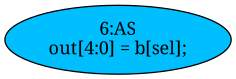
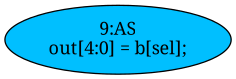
(118, 40) -> (118, 40)
